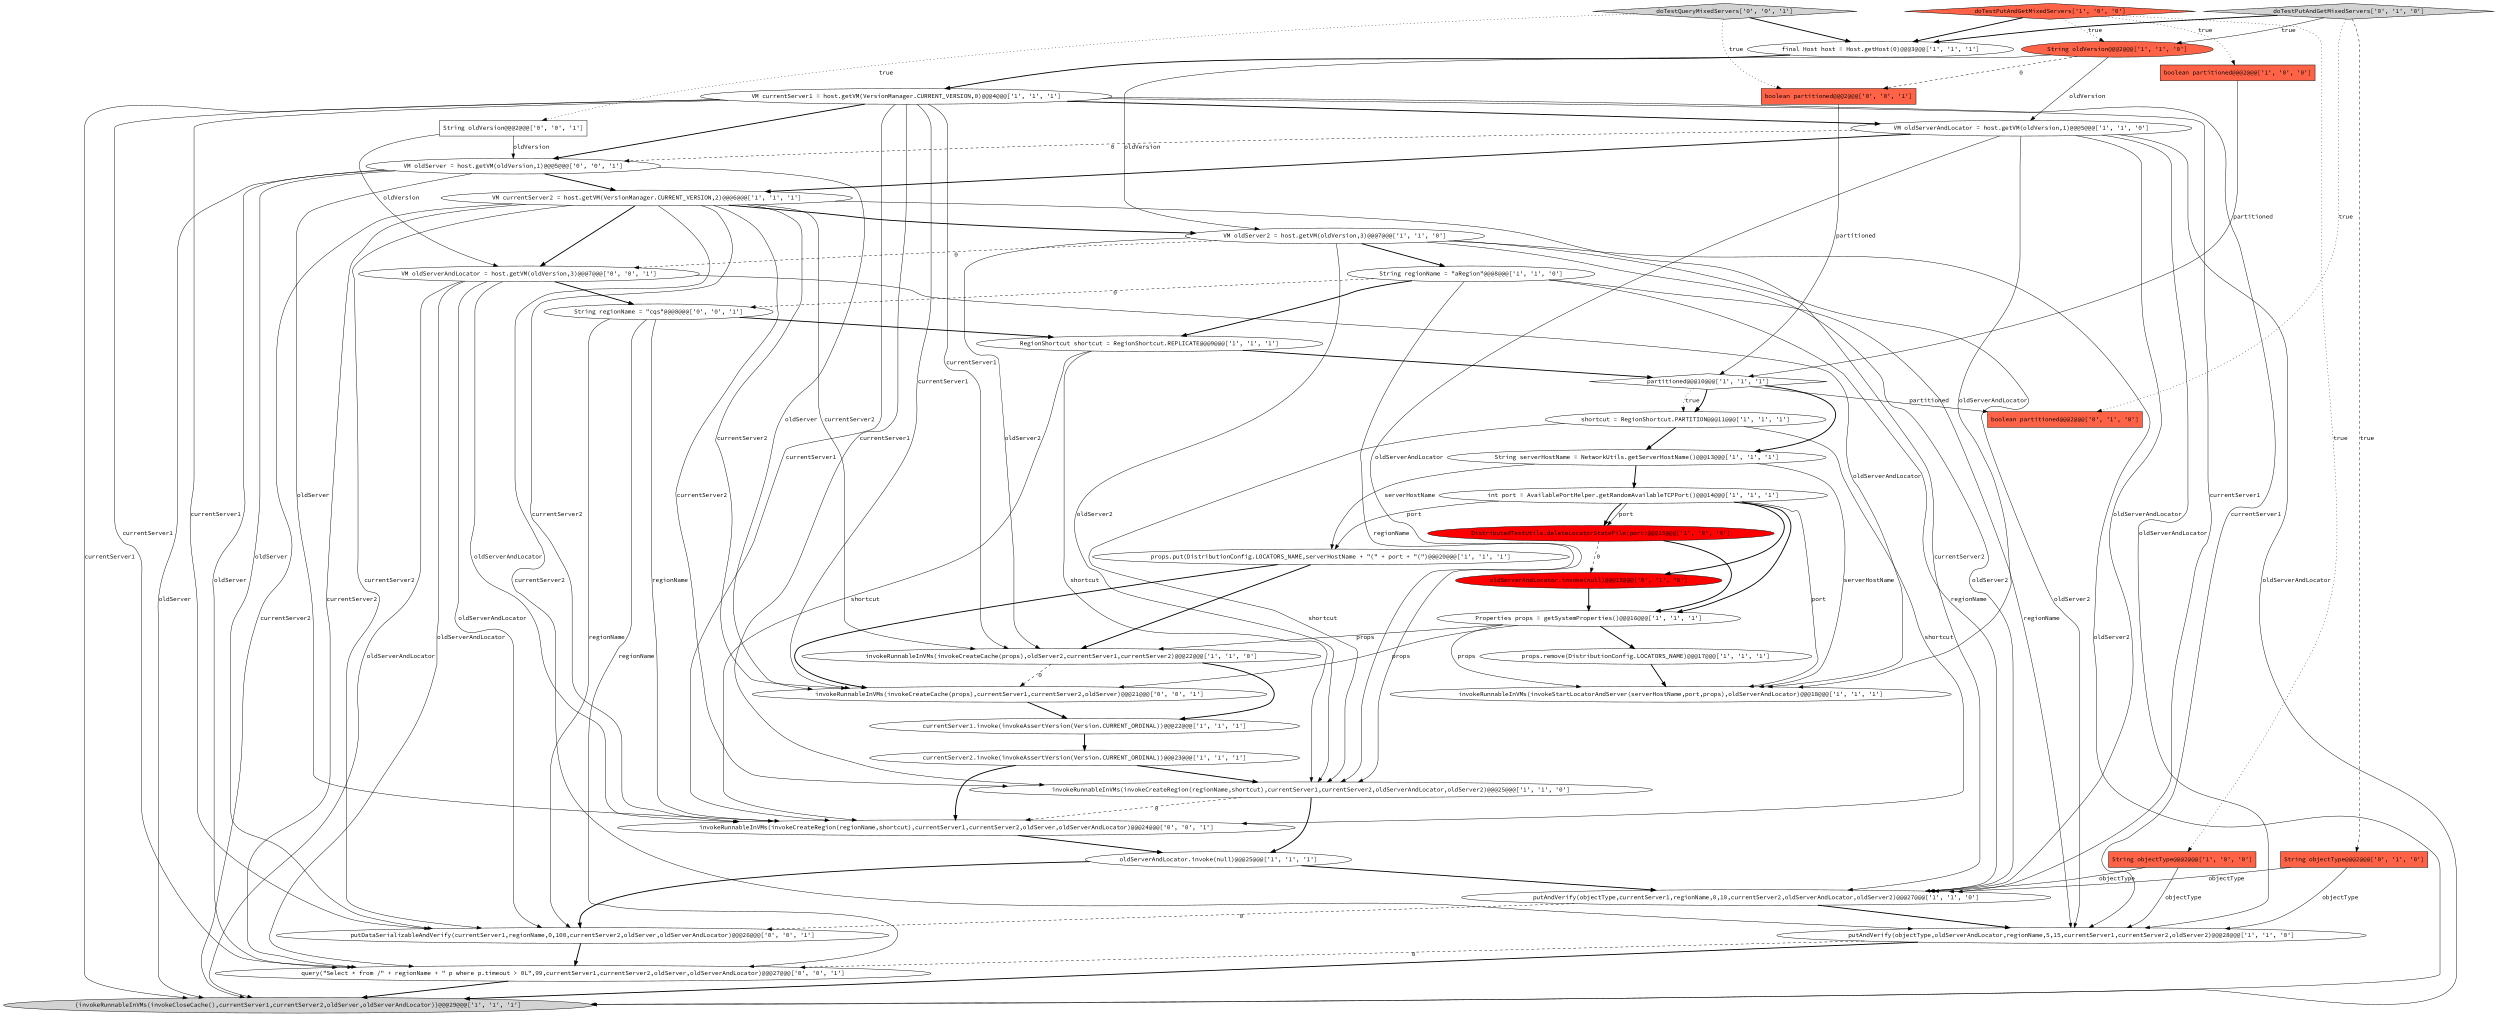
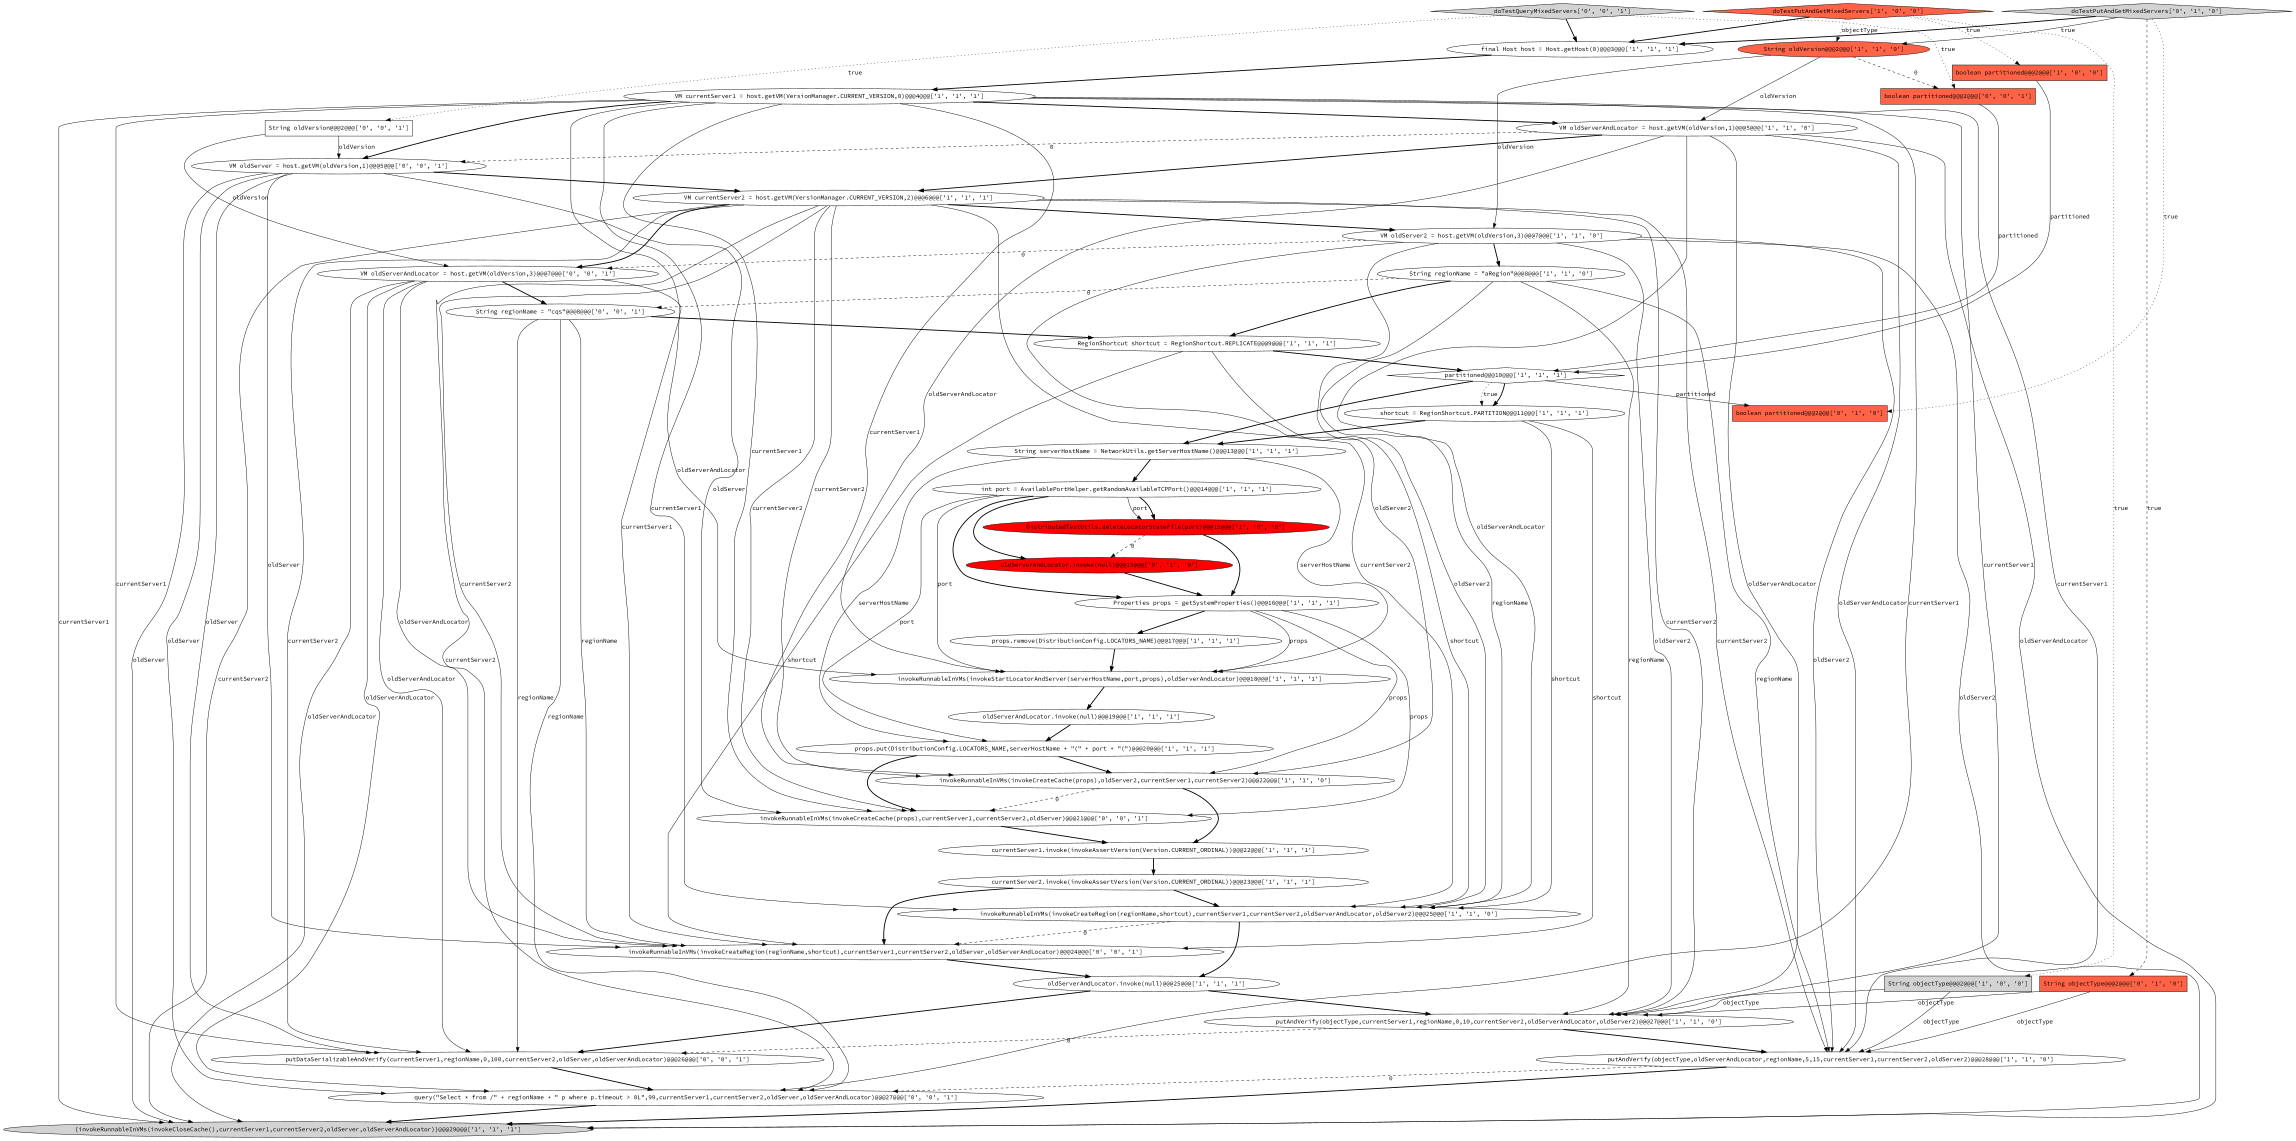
(2095, 30) -> (1860, 30)
none -> (1082, 717)
(2182, 860) -> (1958, 984)
